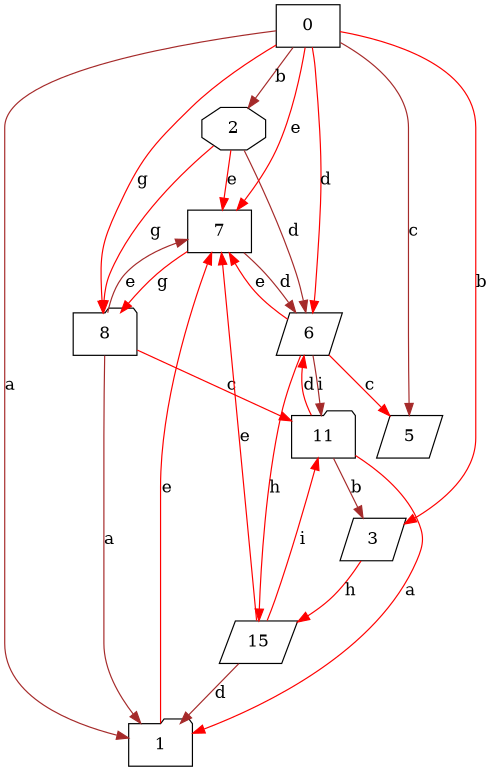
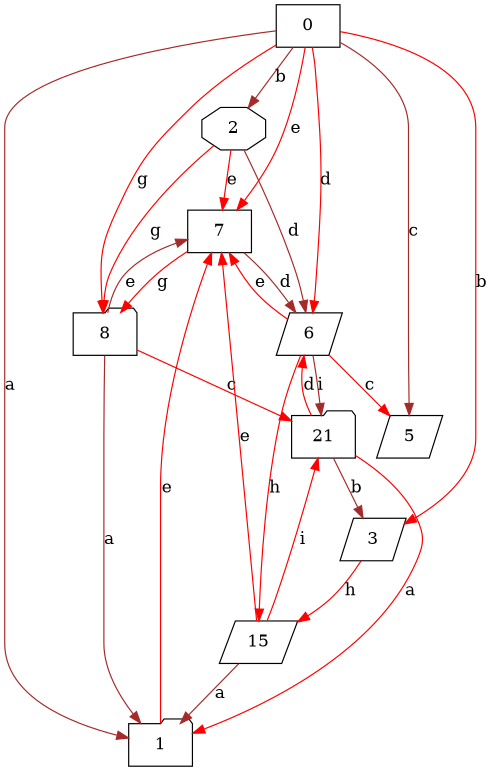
(323, 437) -> (323, 437)
(221, 694) -> (220, 694)
